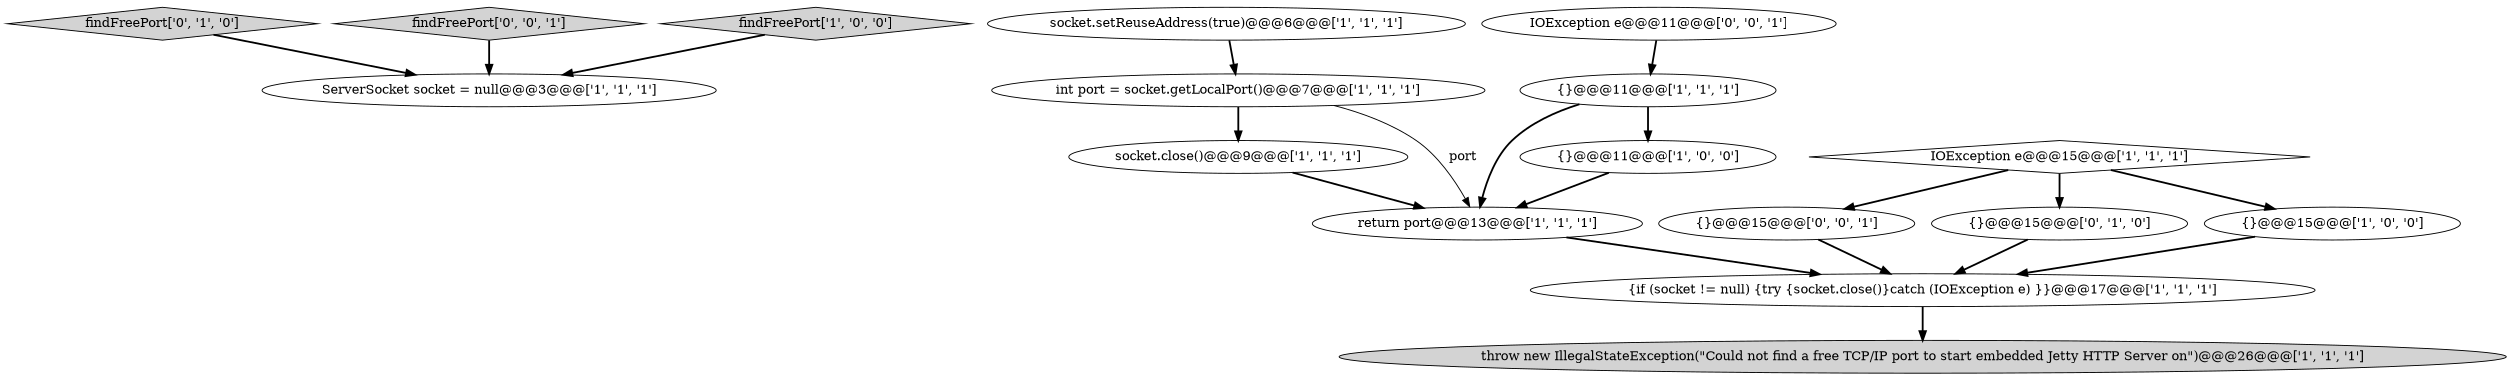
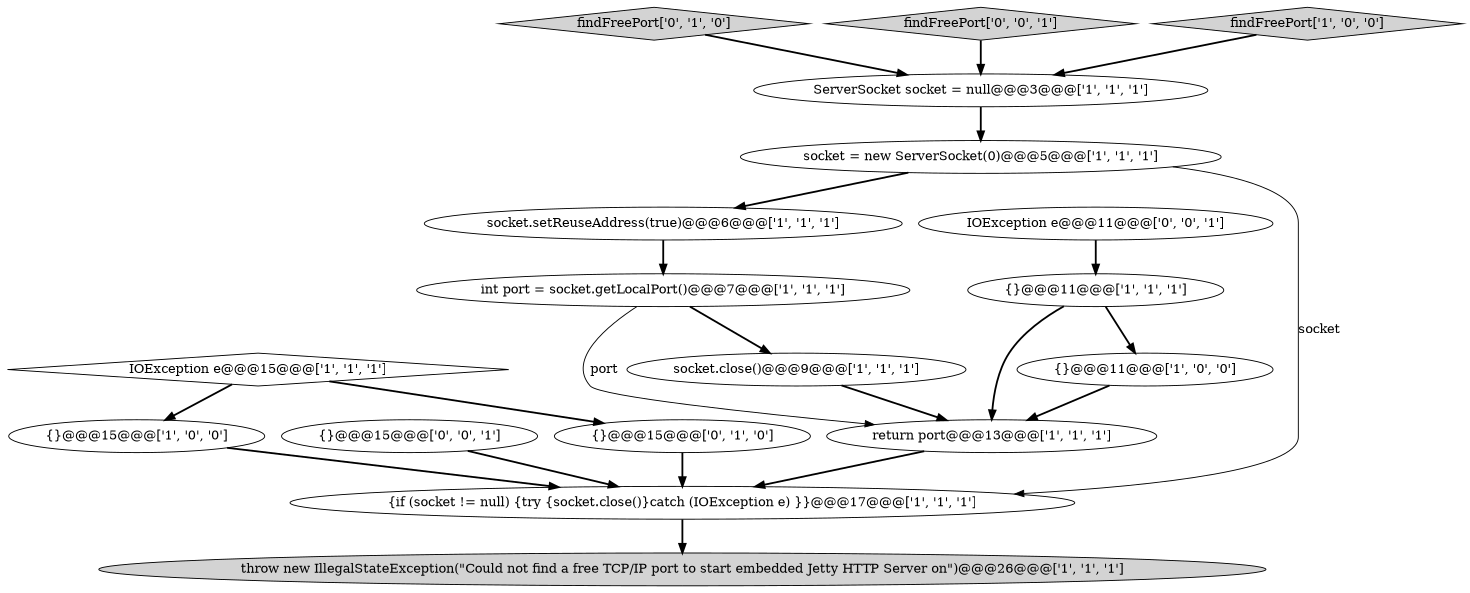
none -> (981, 157)
(1931, 188) -> none
